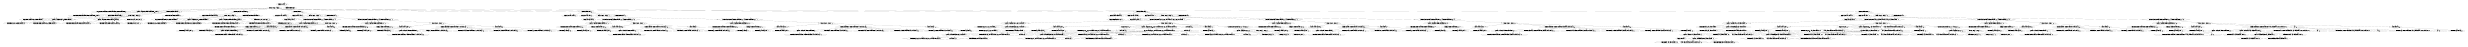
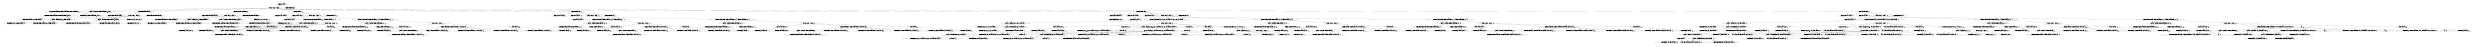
none -> (90, 16)
